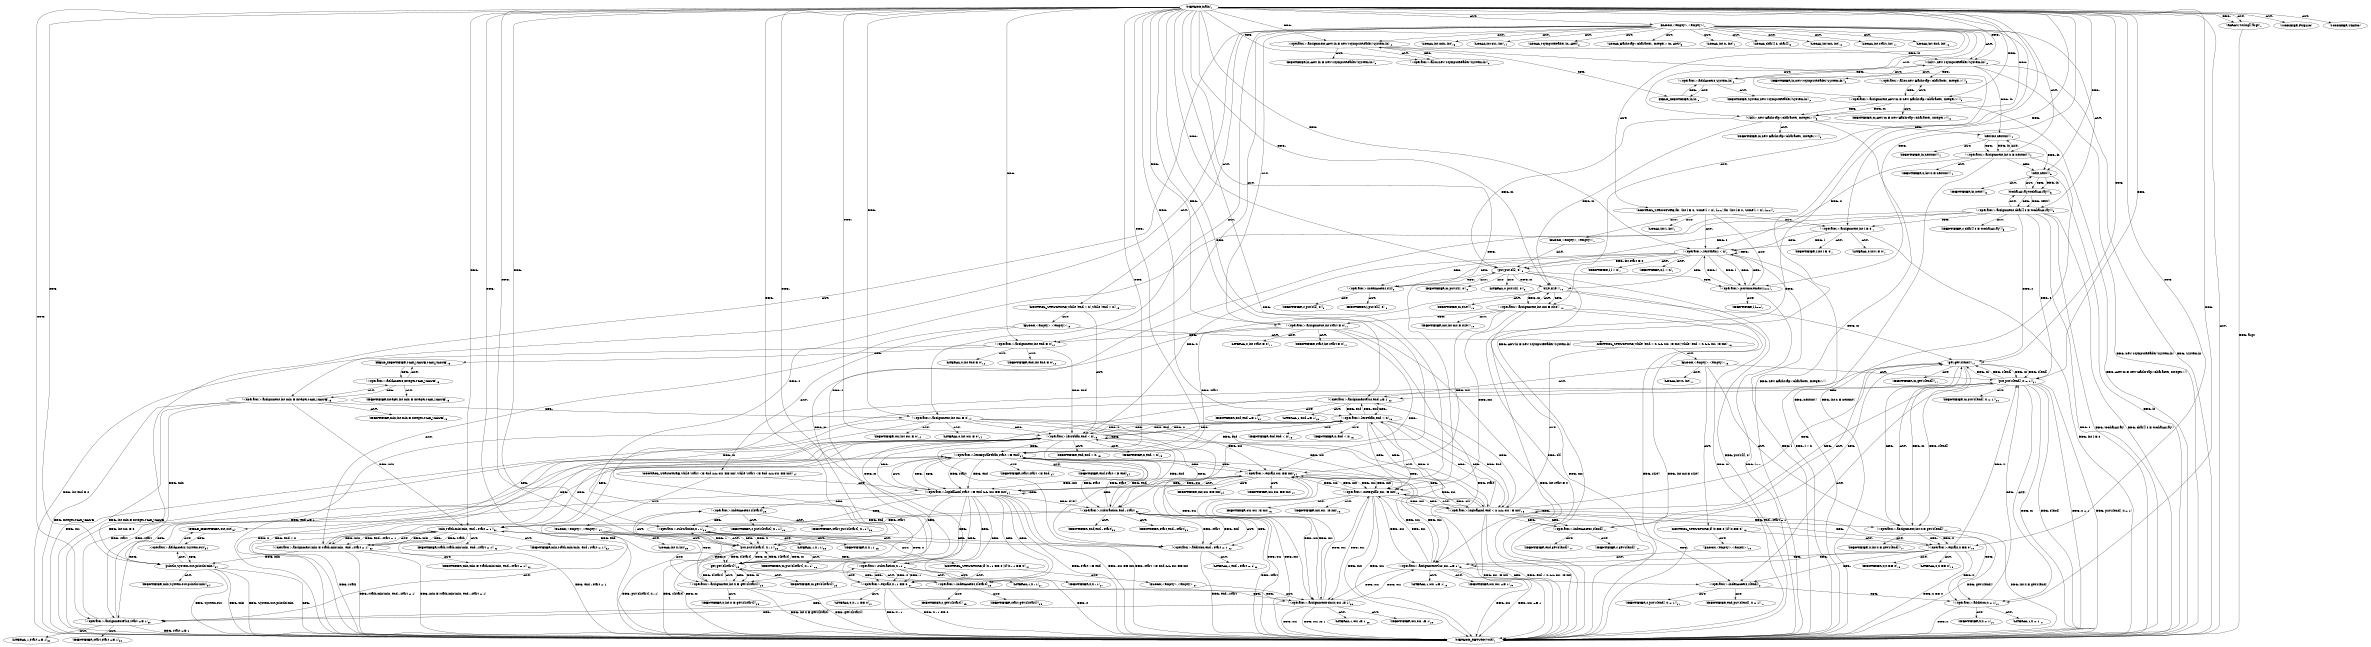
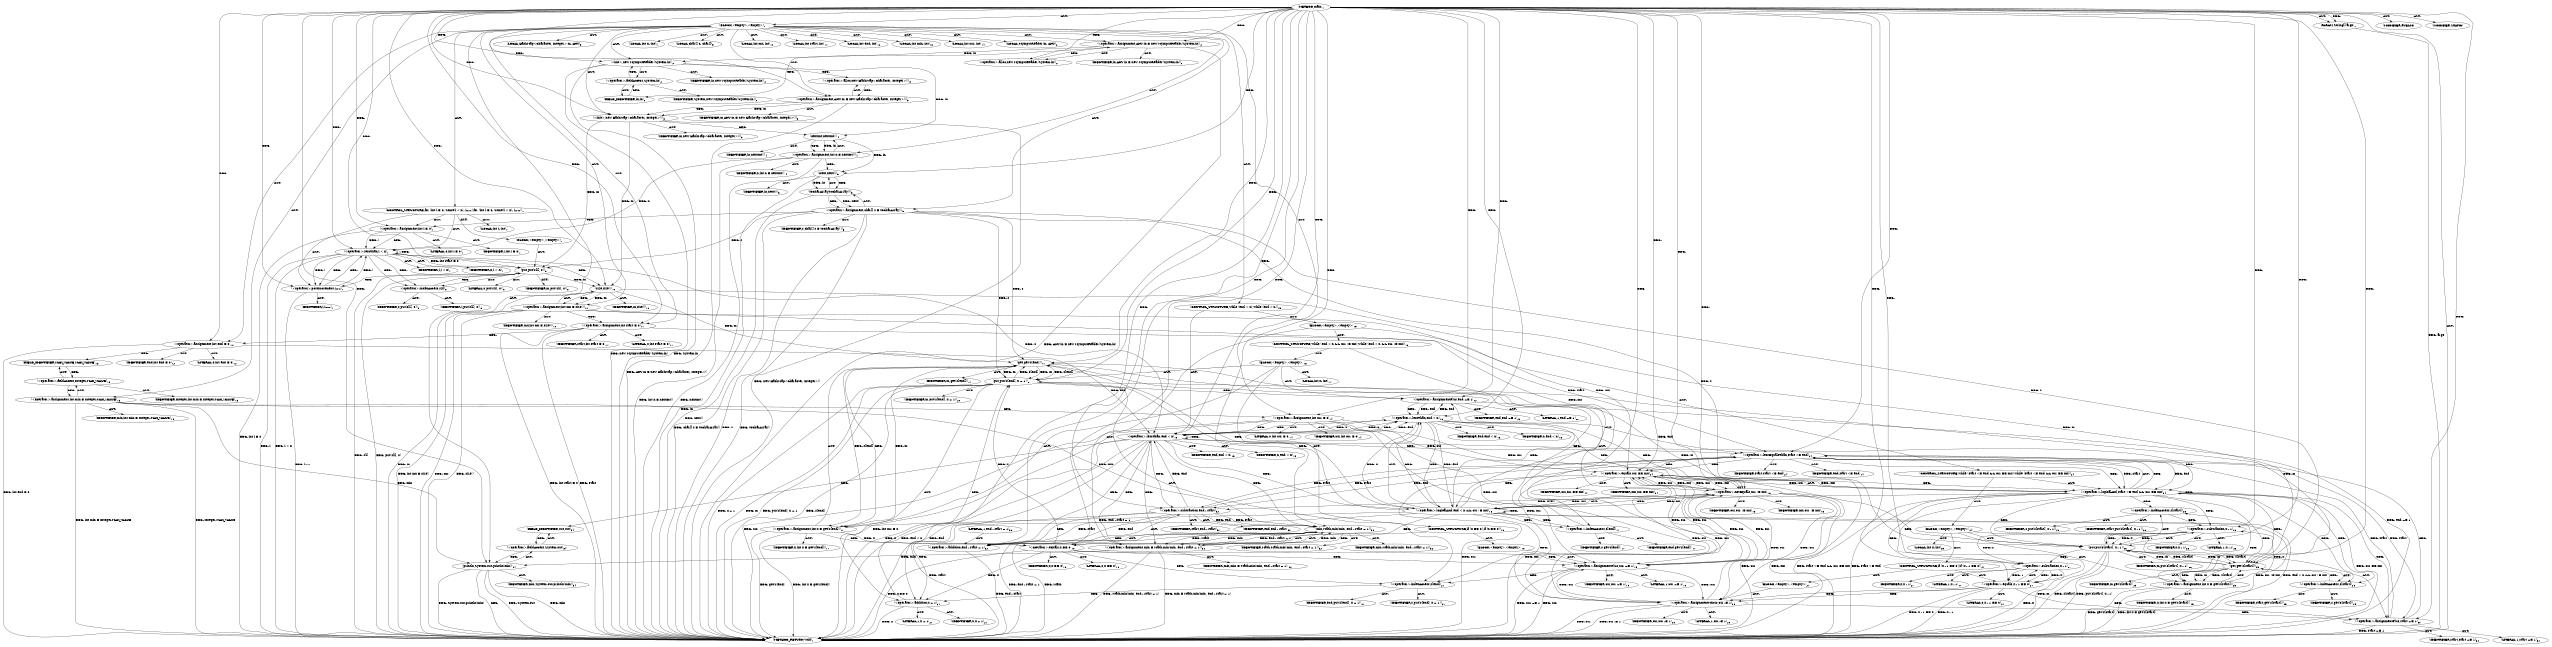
none -> (670, 430)
(1320, 441) -> (1214, 293)
(1218, 557) -> (975, 538)
